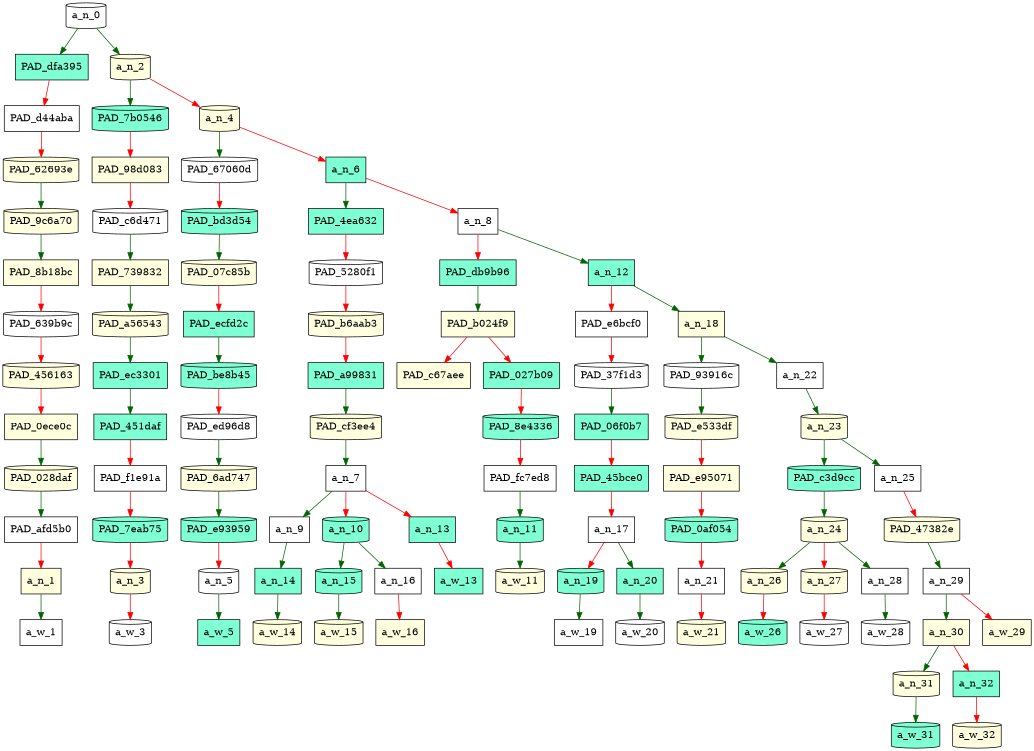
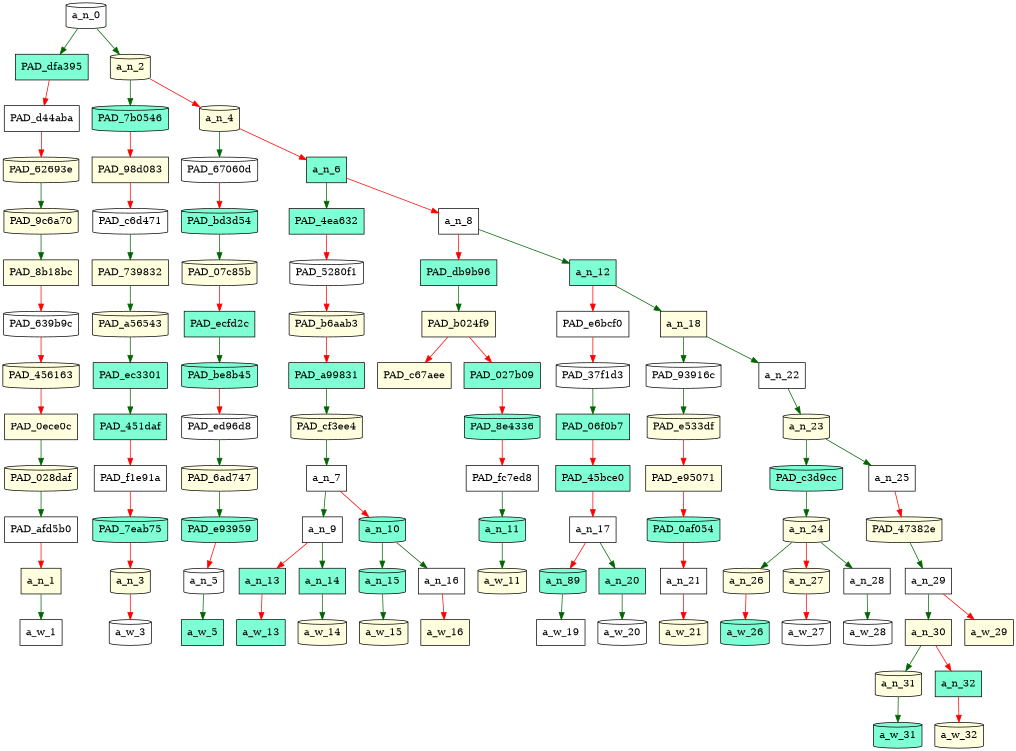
(385, 502) -> (295, 553)
(581, 581) -> (563, 581)
